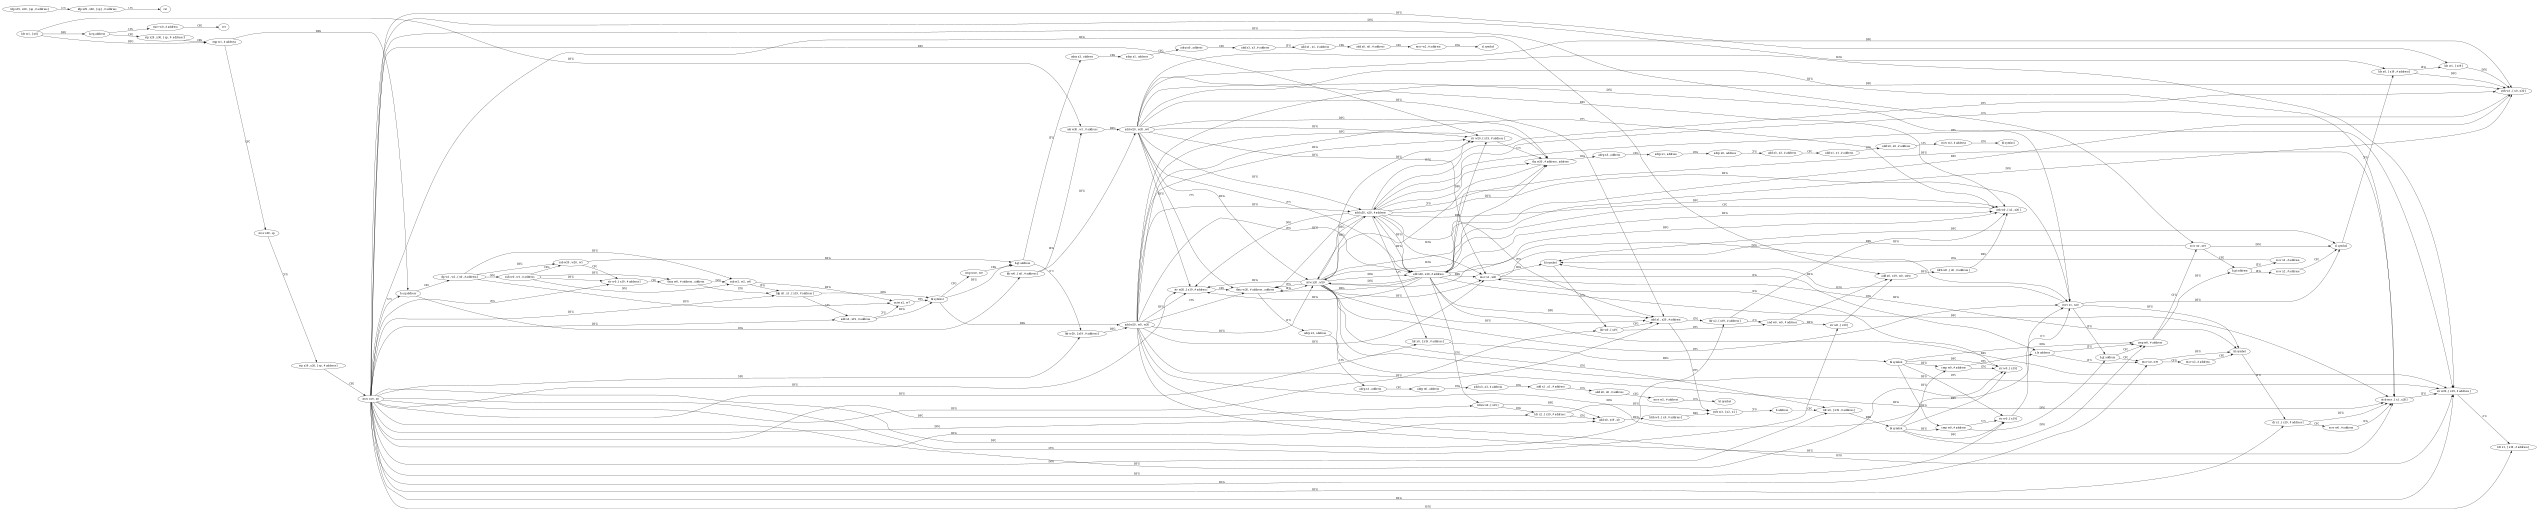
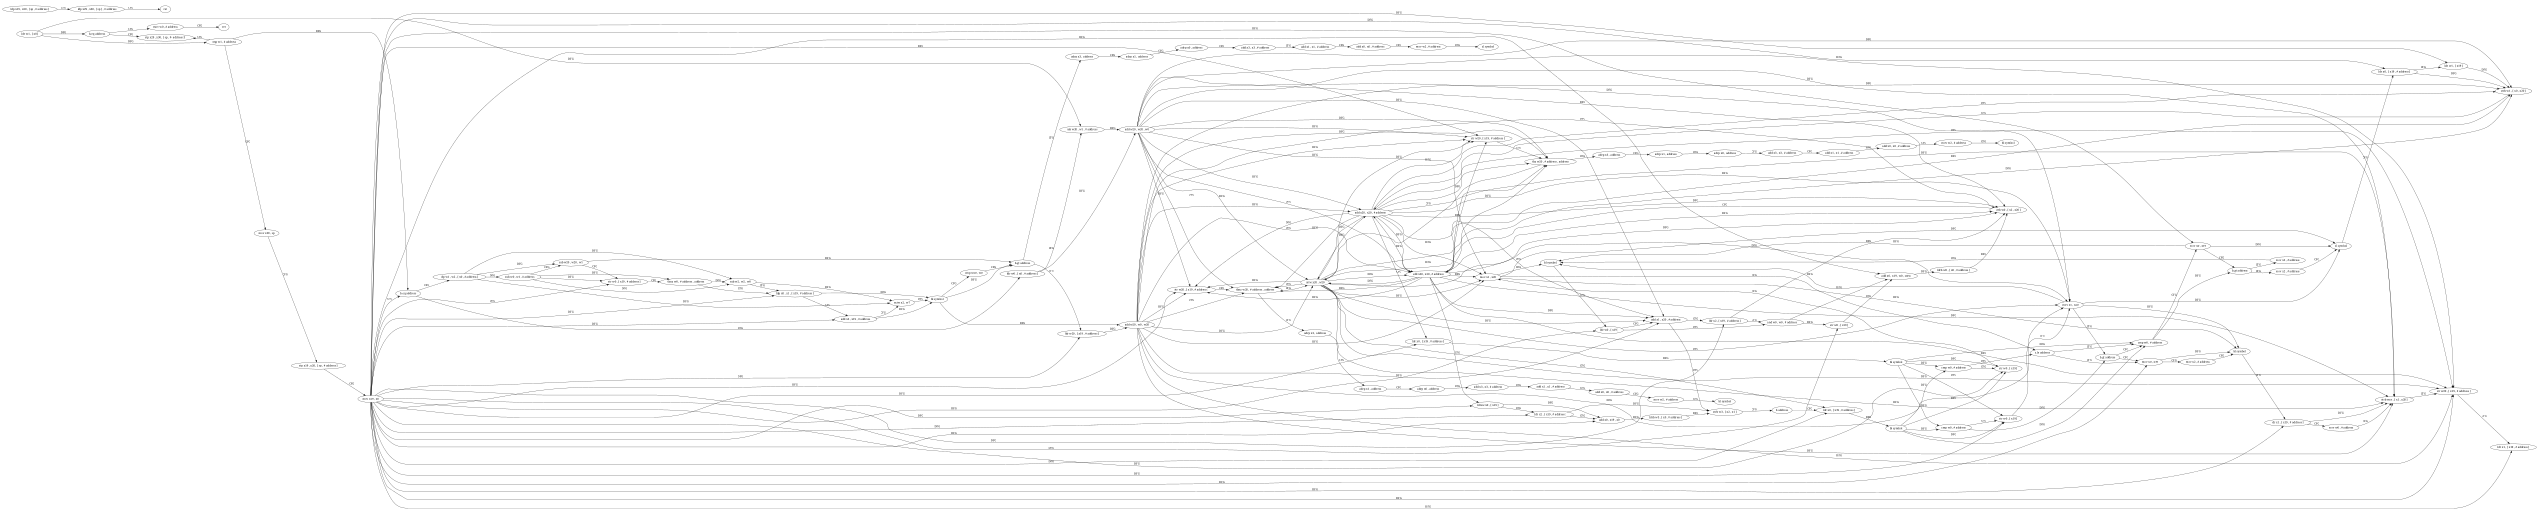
(194, 41) -> (203, 39)
